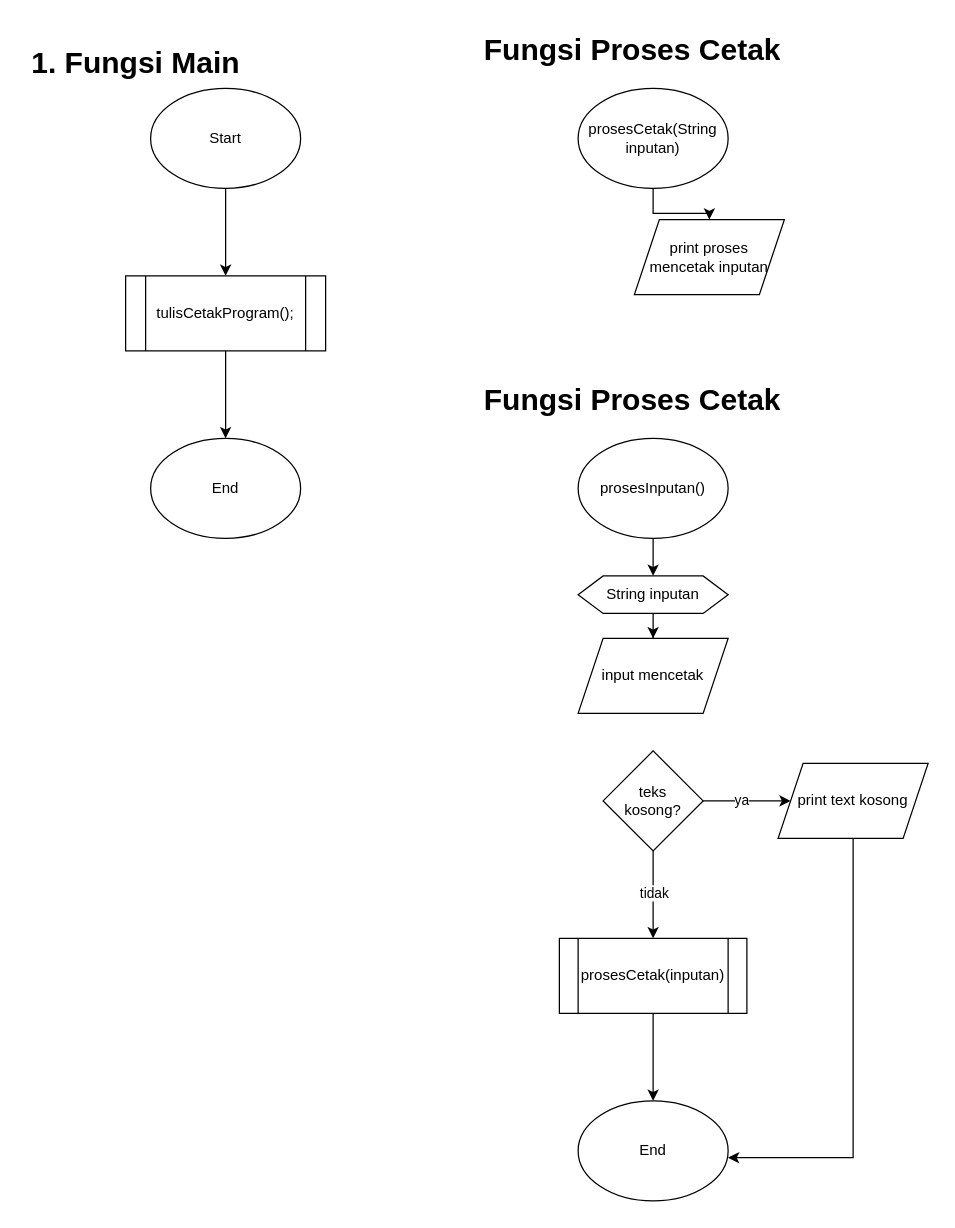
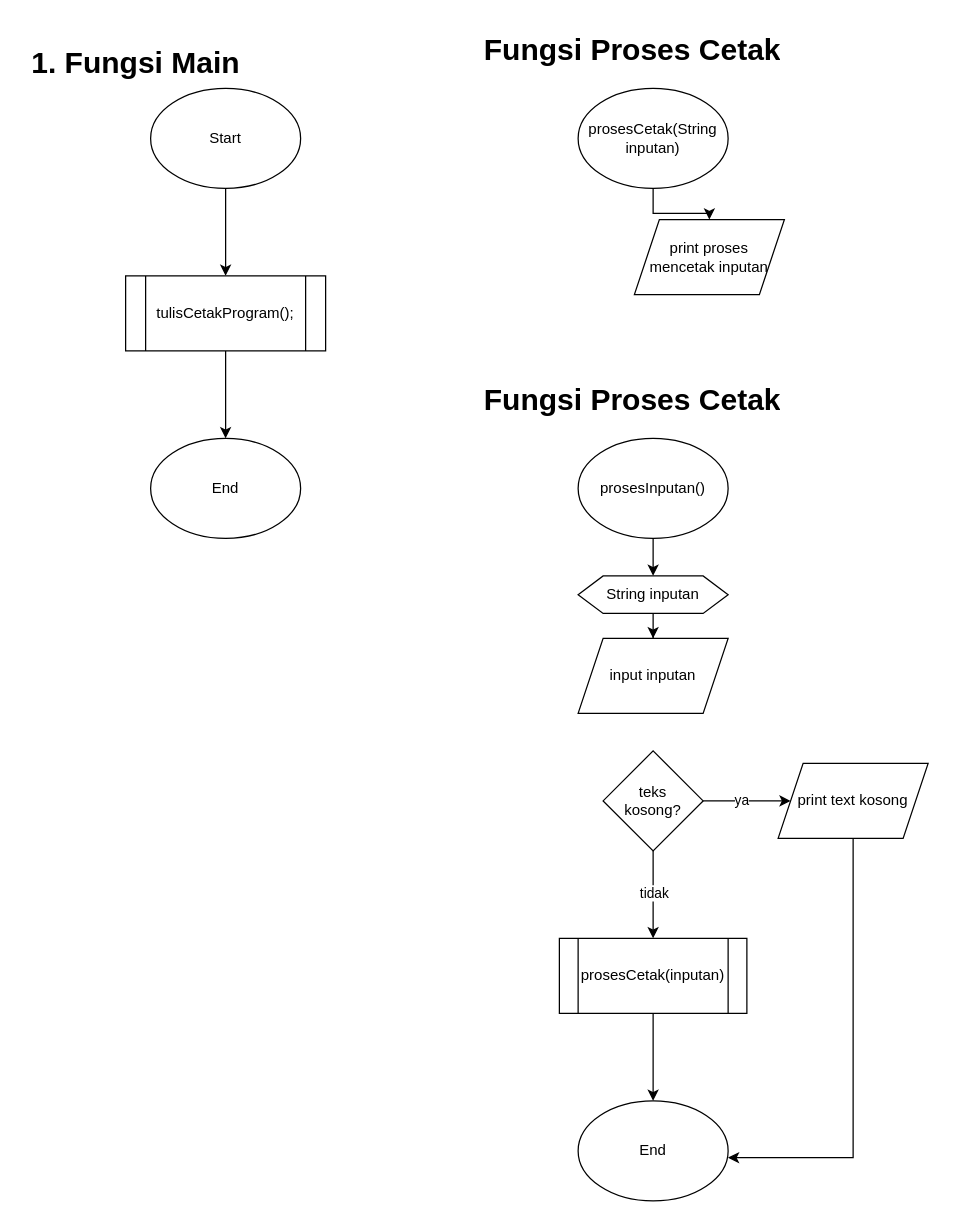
(653, 676) -> (653, 676)
